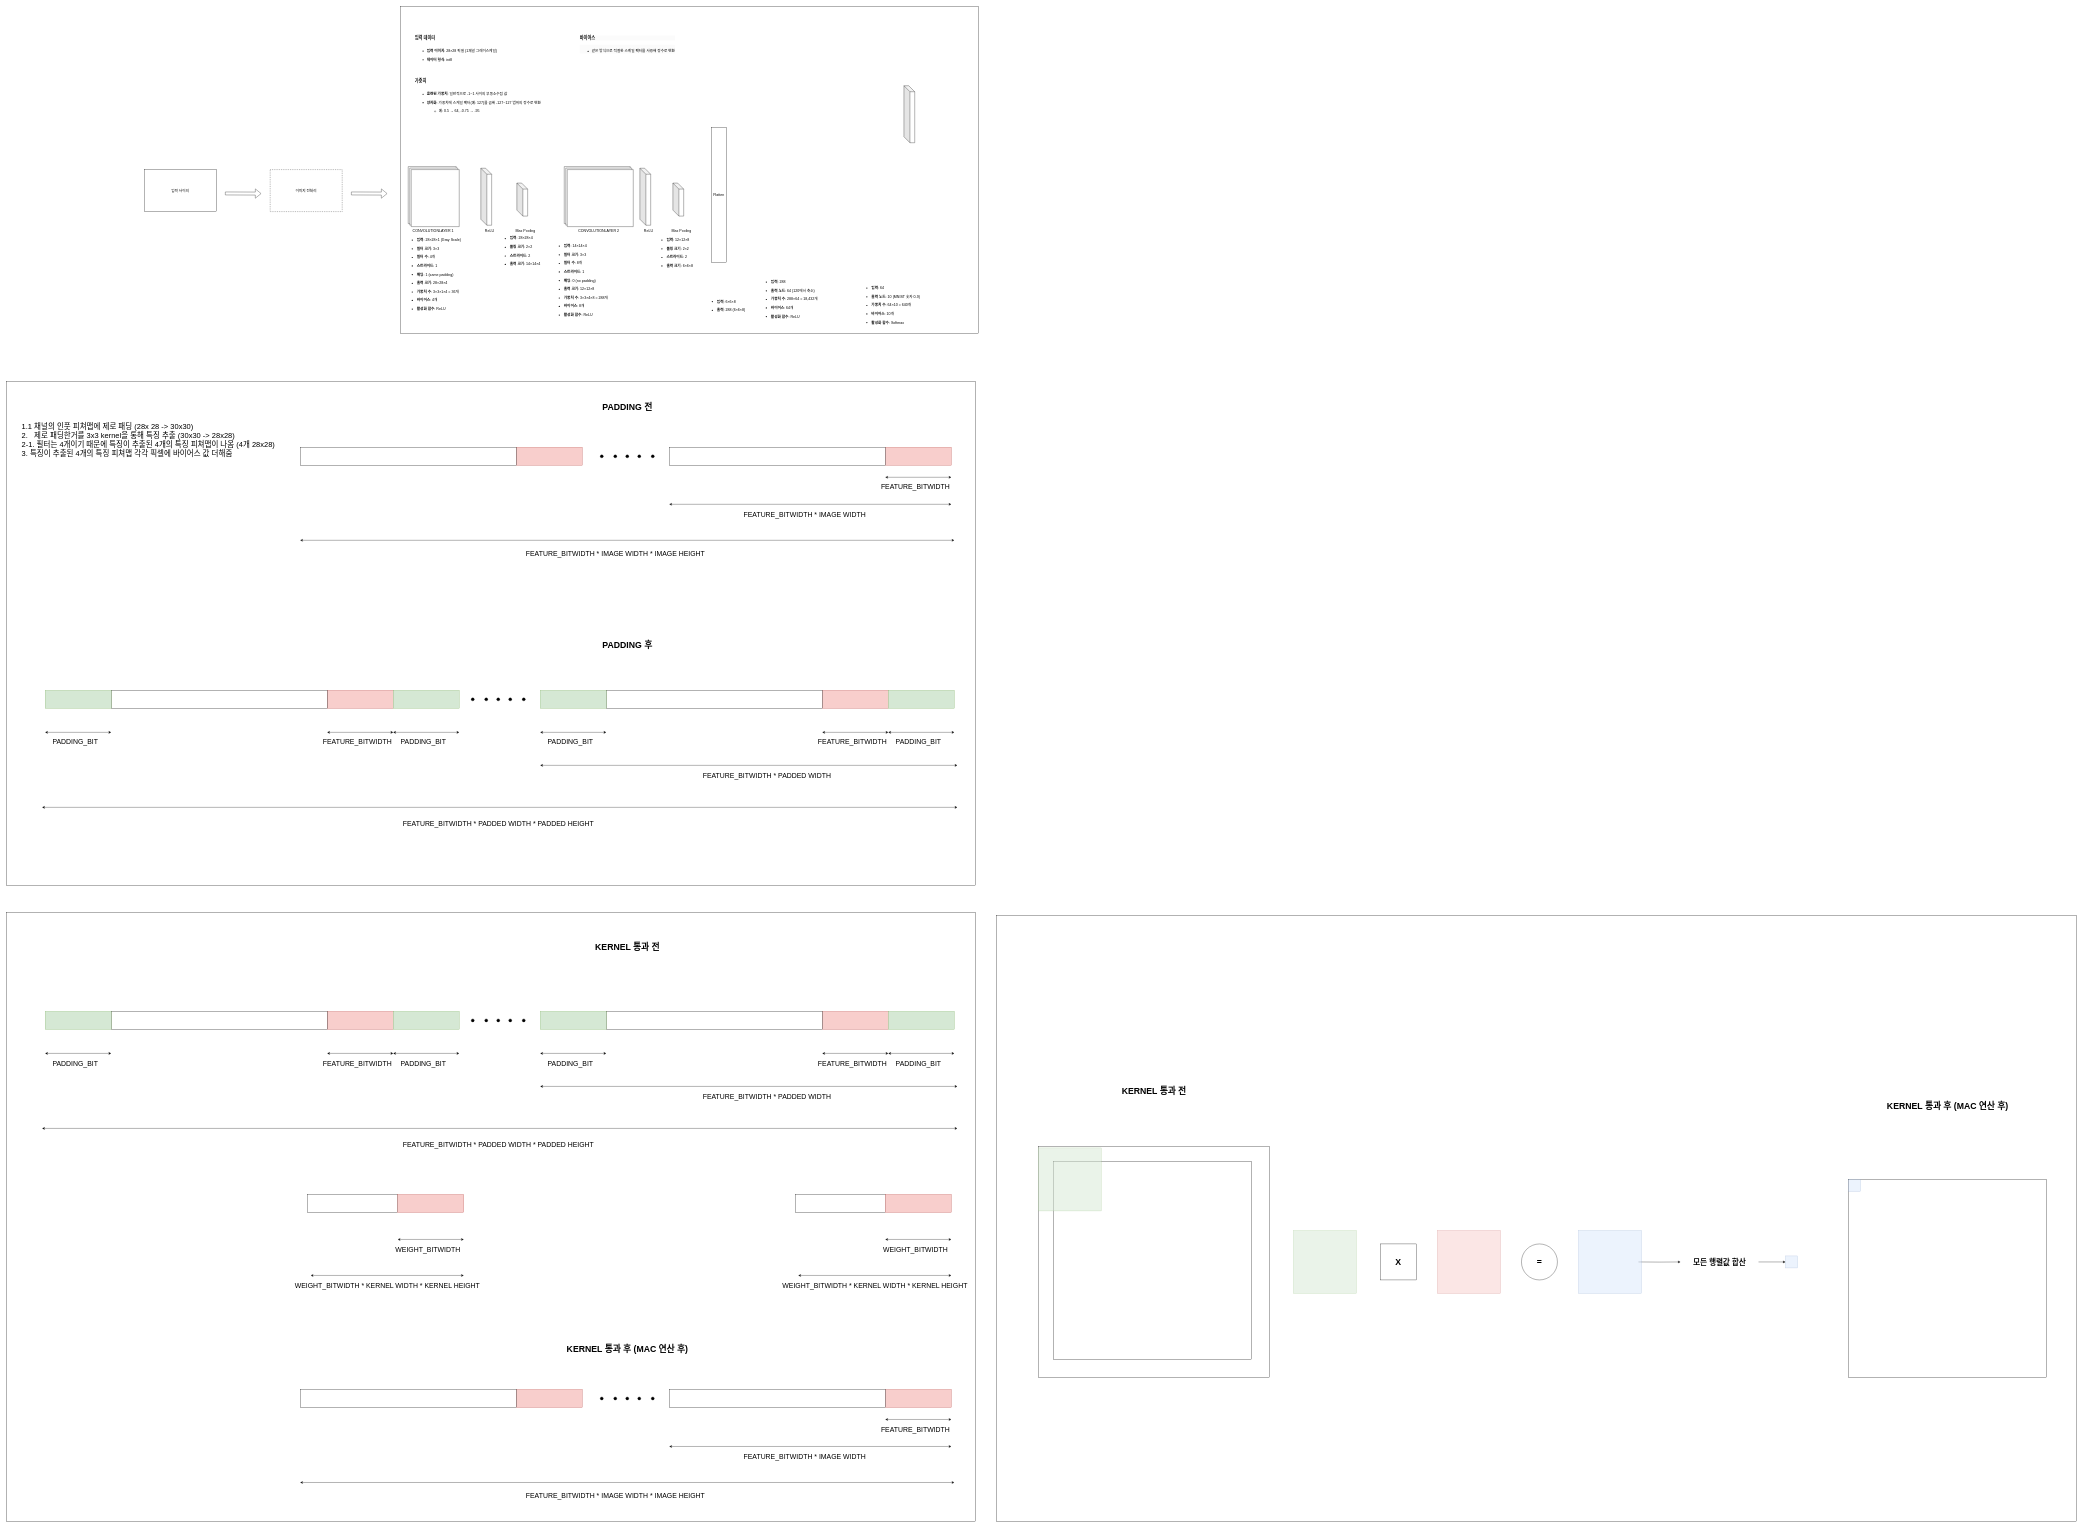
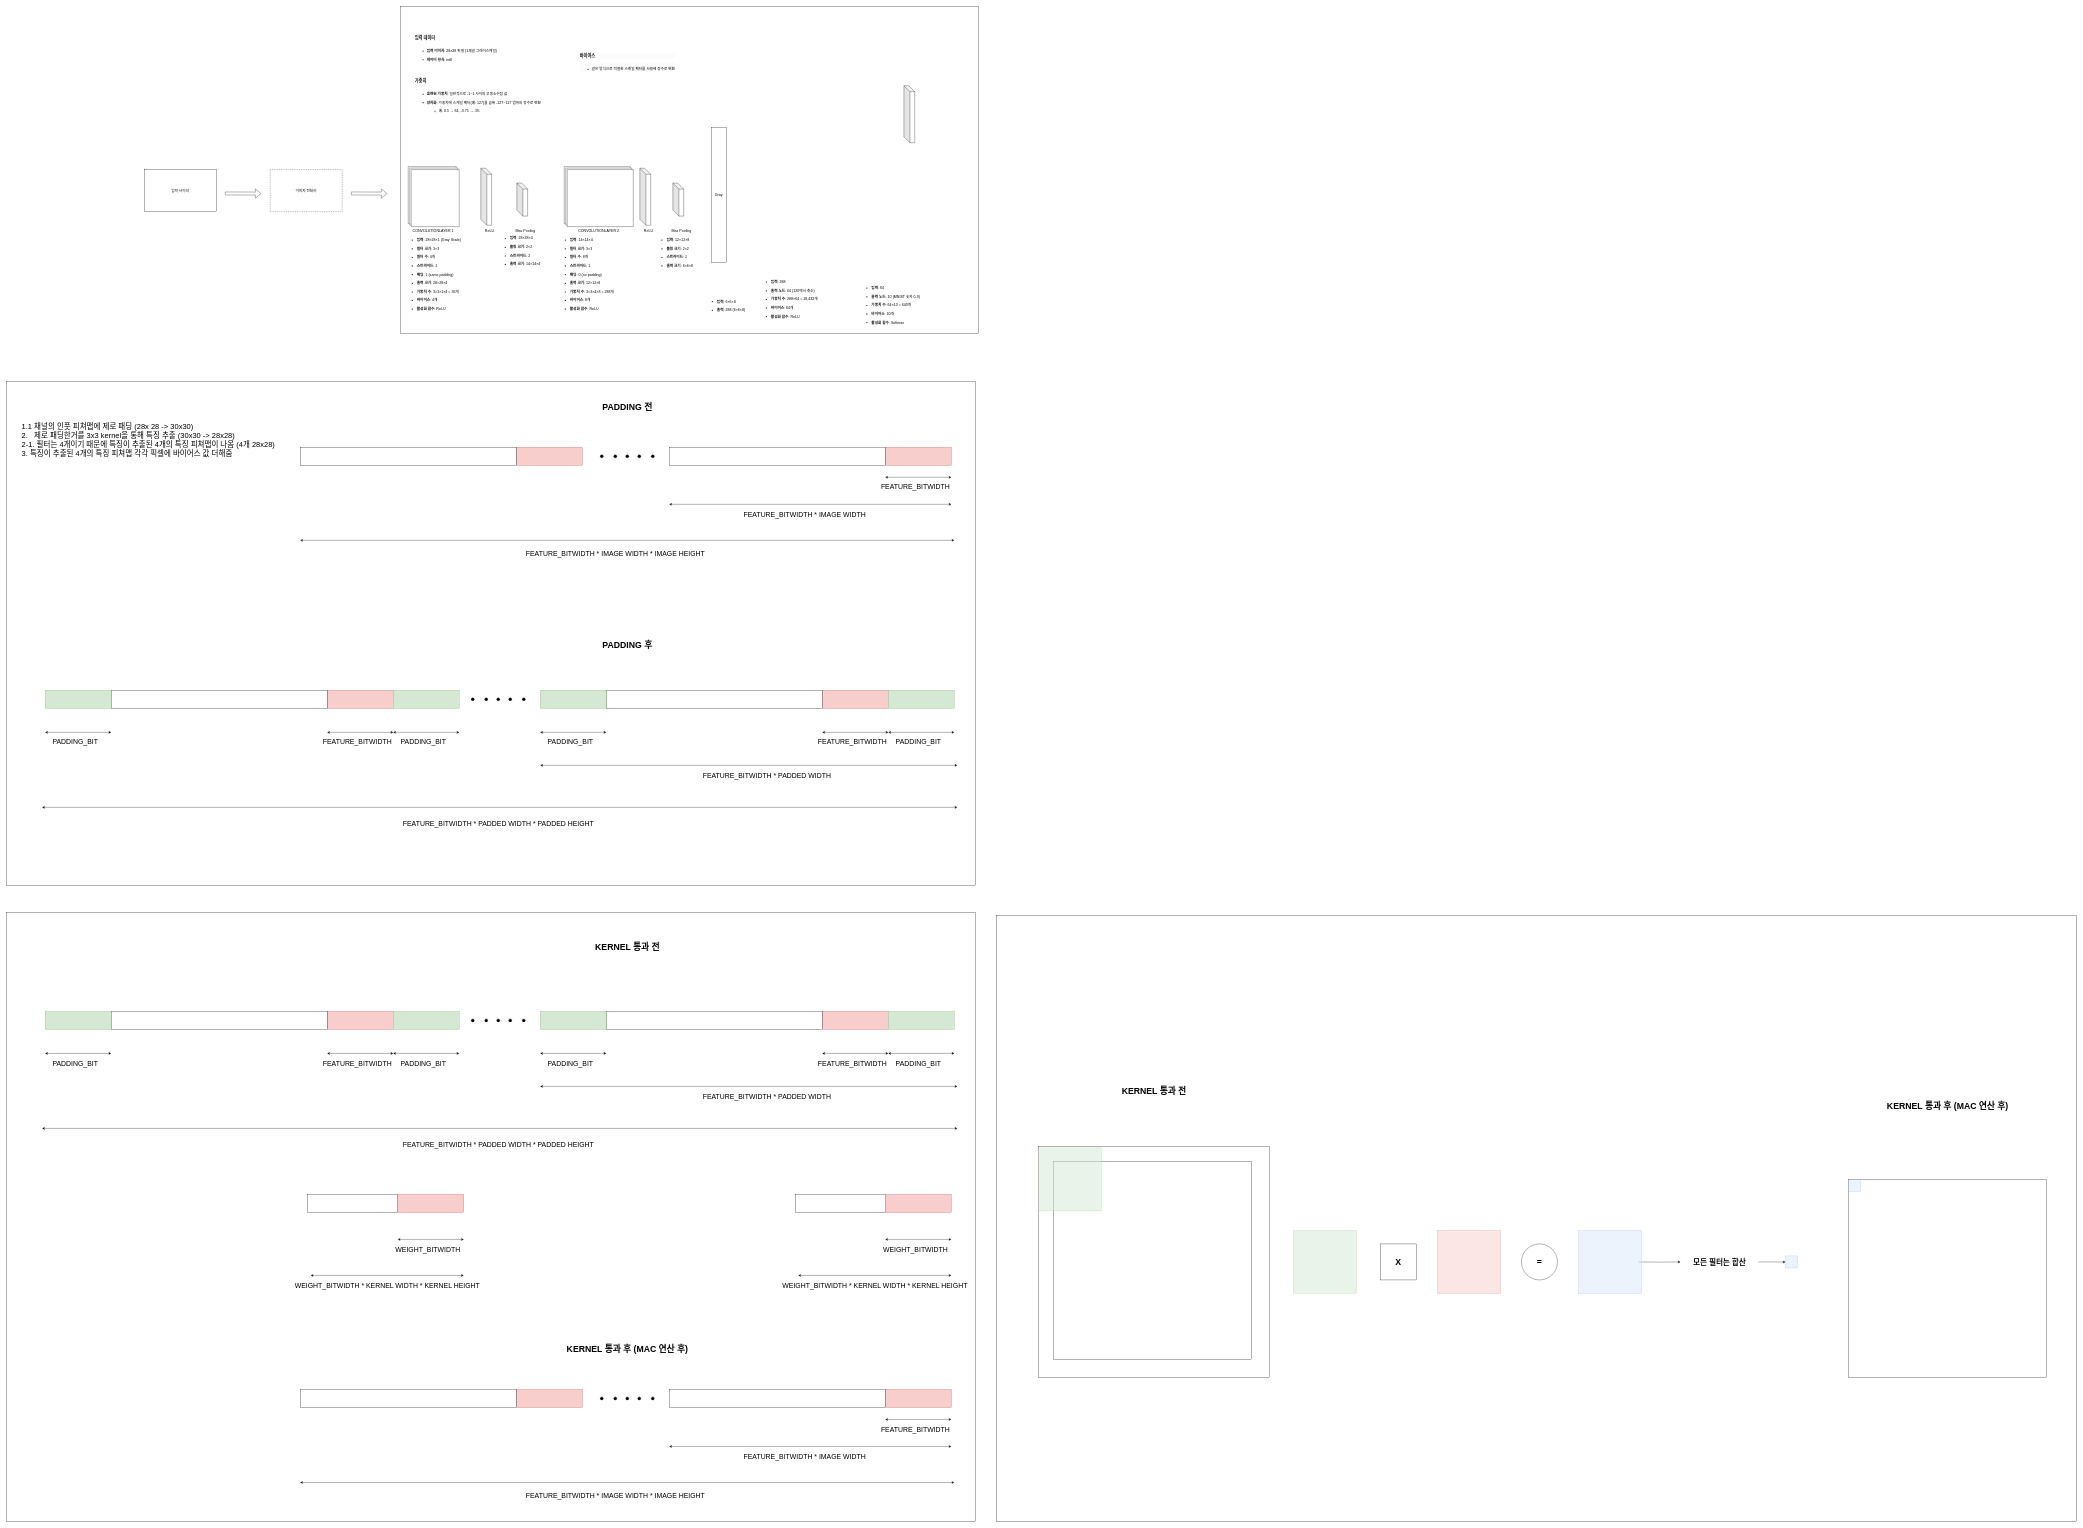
(635, 50) -> (635, 68)
(719, 195) -> (719, 195)
(591, 282) -> (597, 276)
(1719, 1262) -> (1719, 1262)
